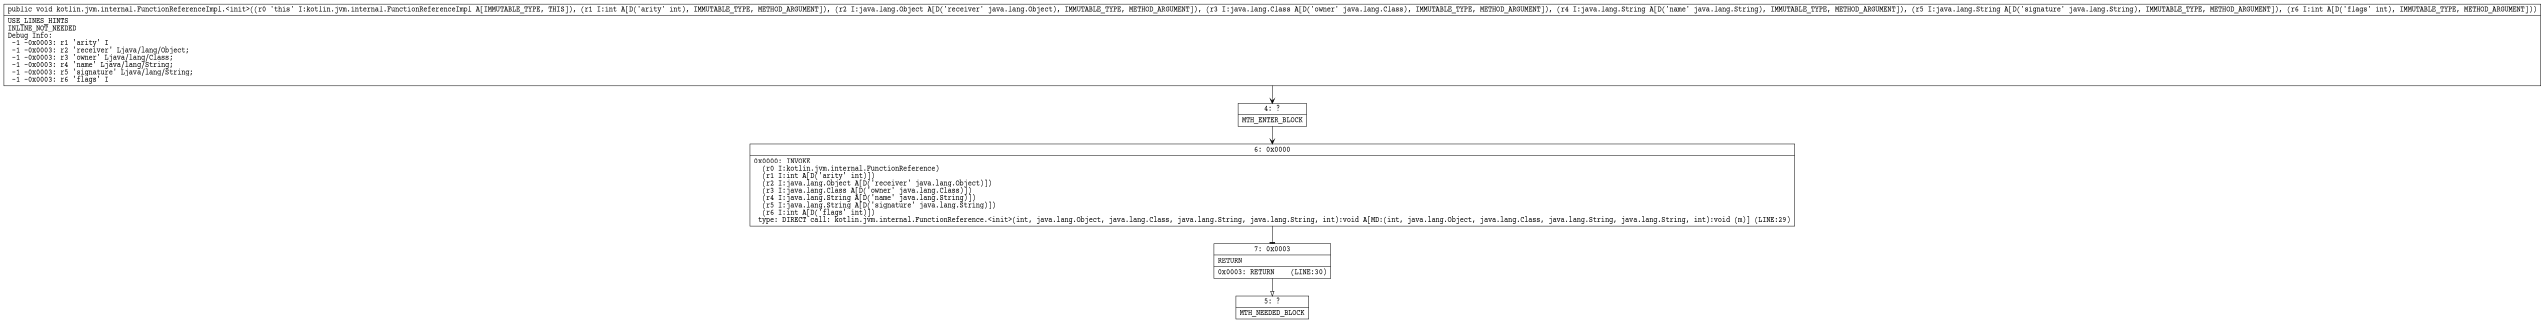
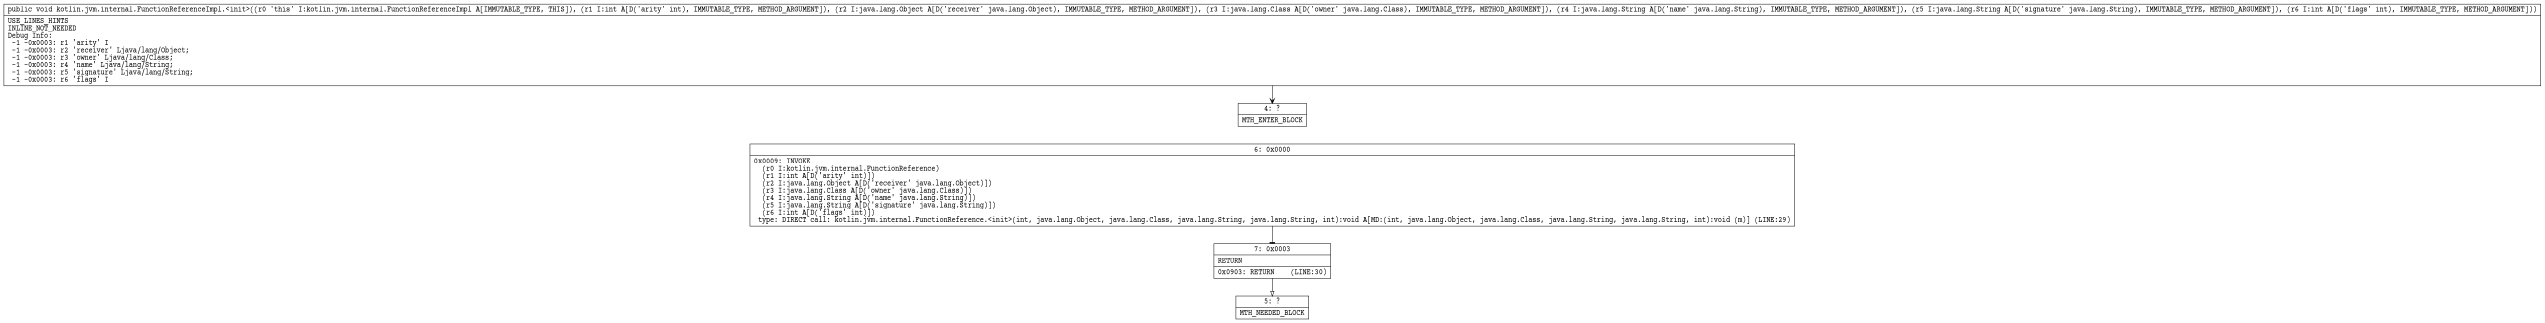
(1272, 133) -> none
(786, 161) -> (786, 161)
(1272, 272) -> (1272, 272)
